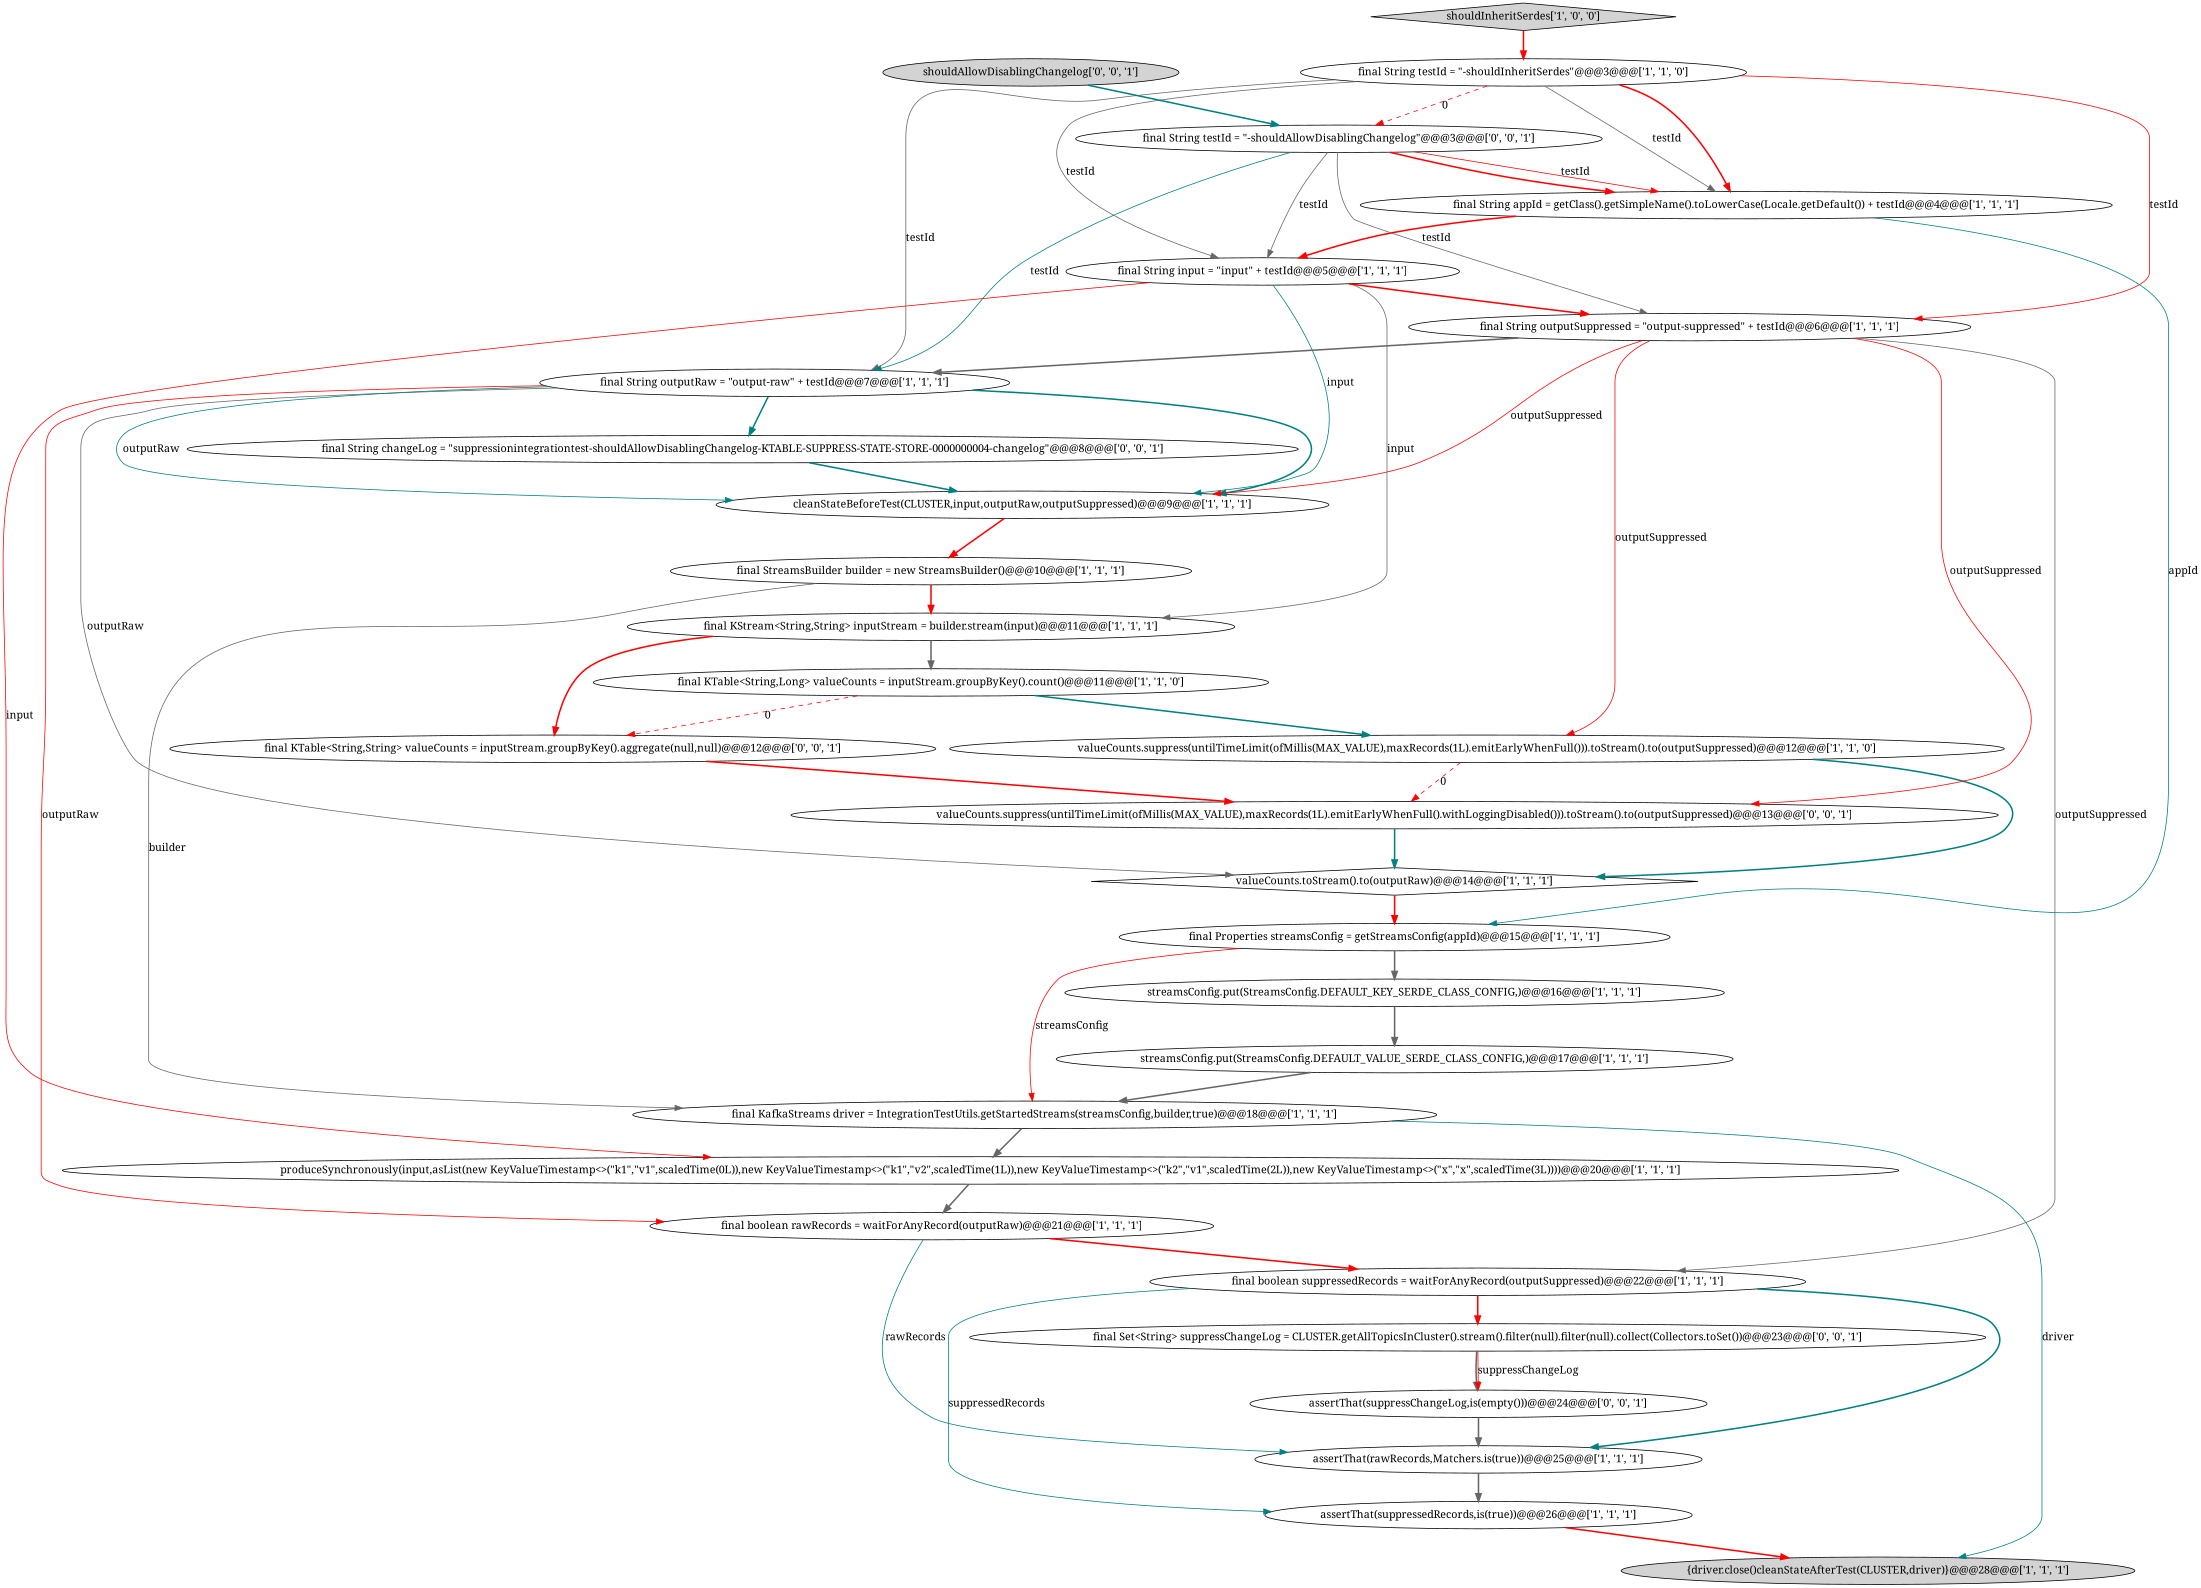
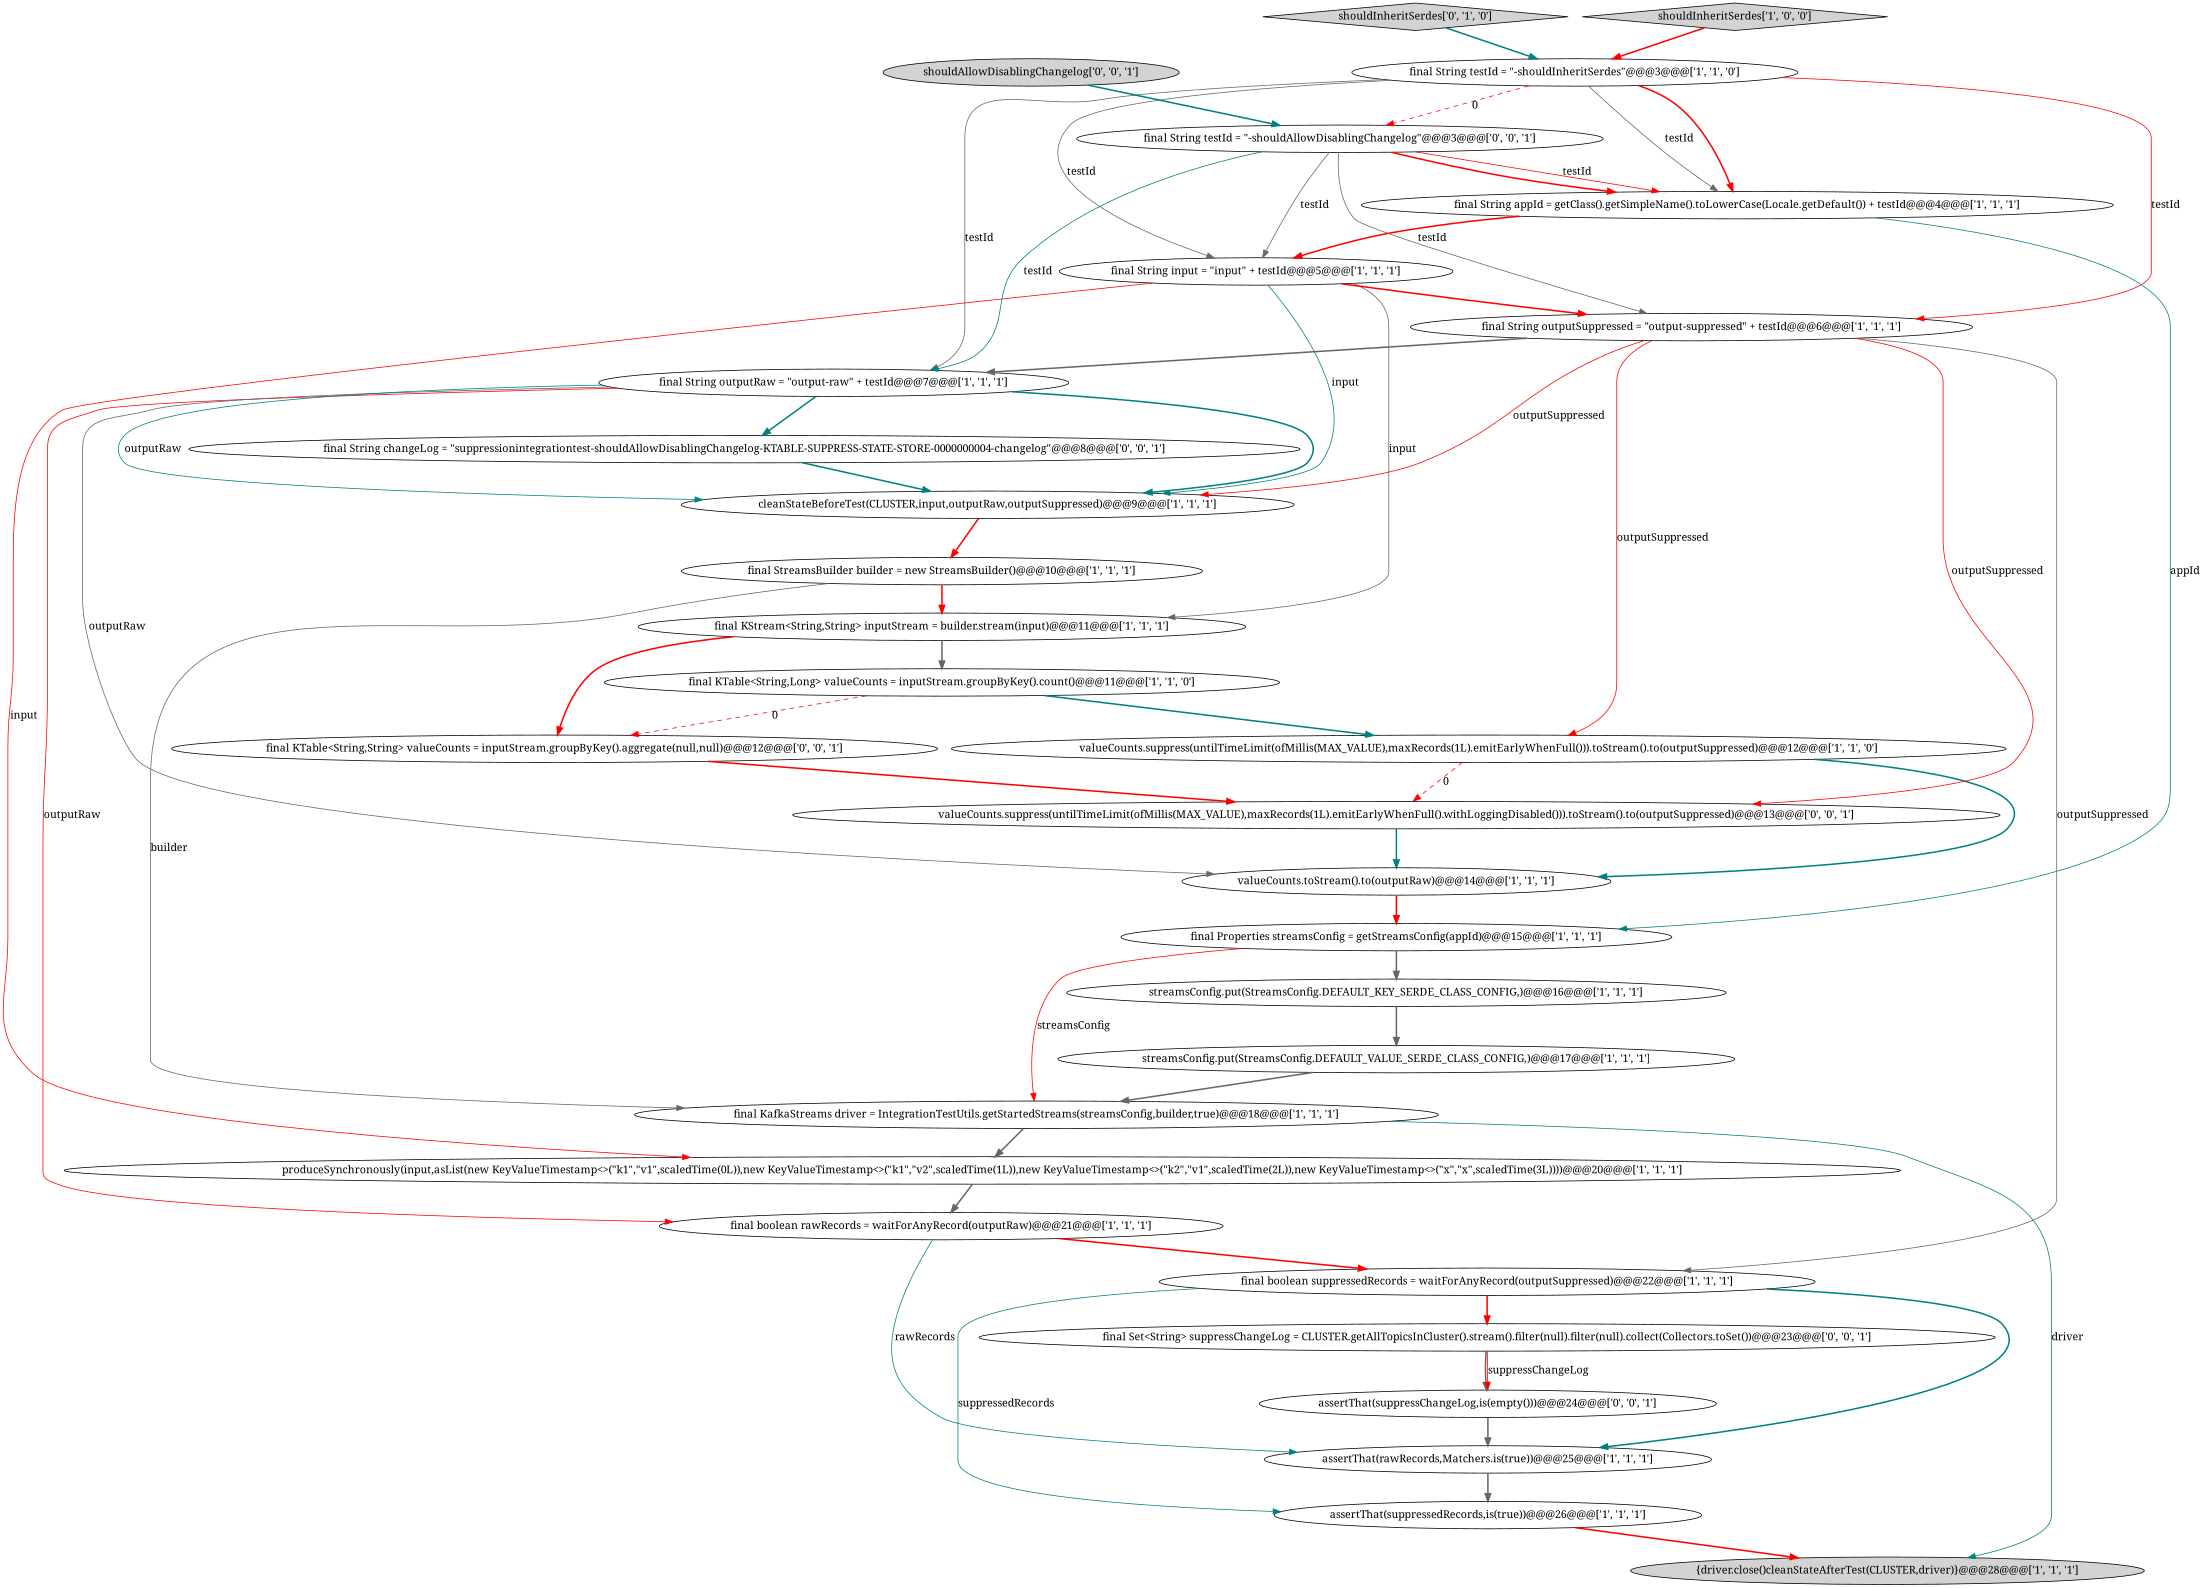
none -> (1415, 17)
(1395, 881) -> (1396, 881)
